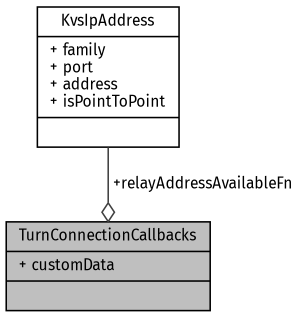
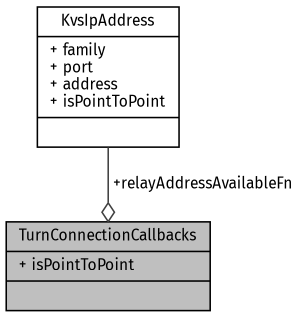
(67, 265) -> (77, 265)
